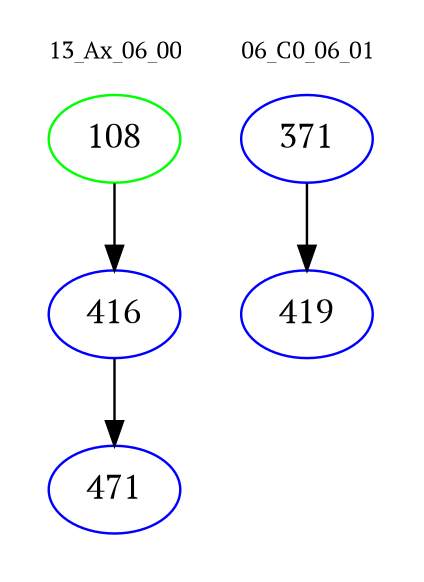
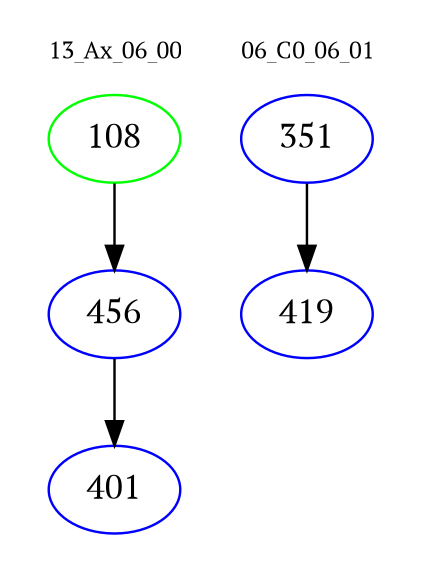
(307, 139) -> (307, 139)
(114, 314) -> (114, 314)
(114, 490) -> (114, 490)
